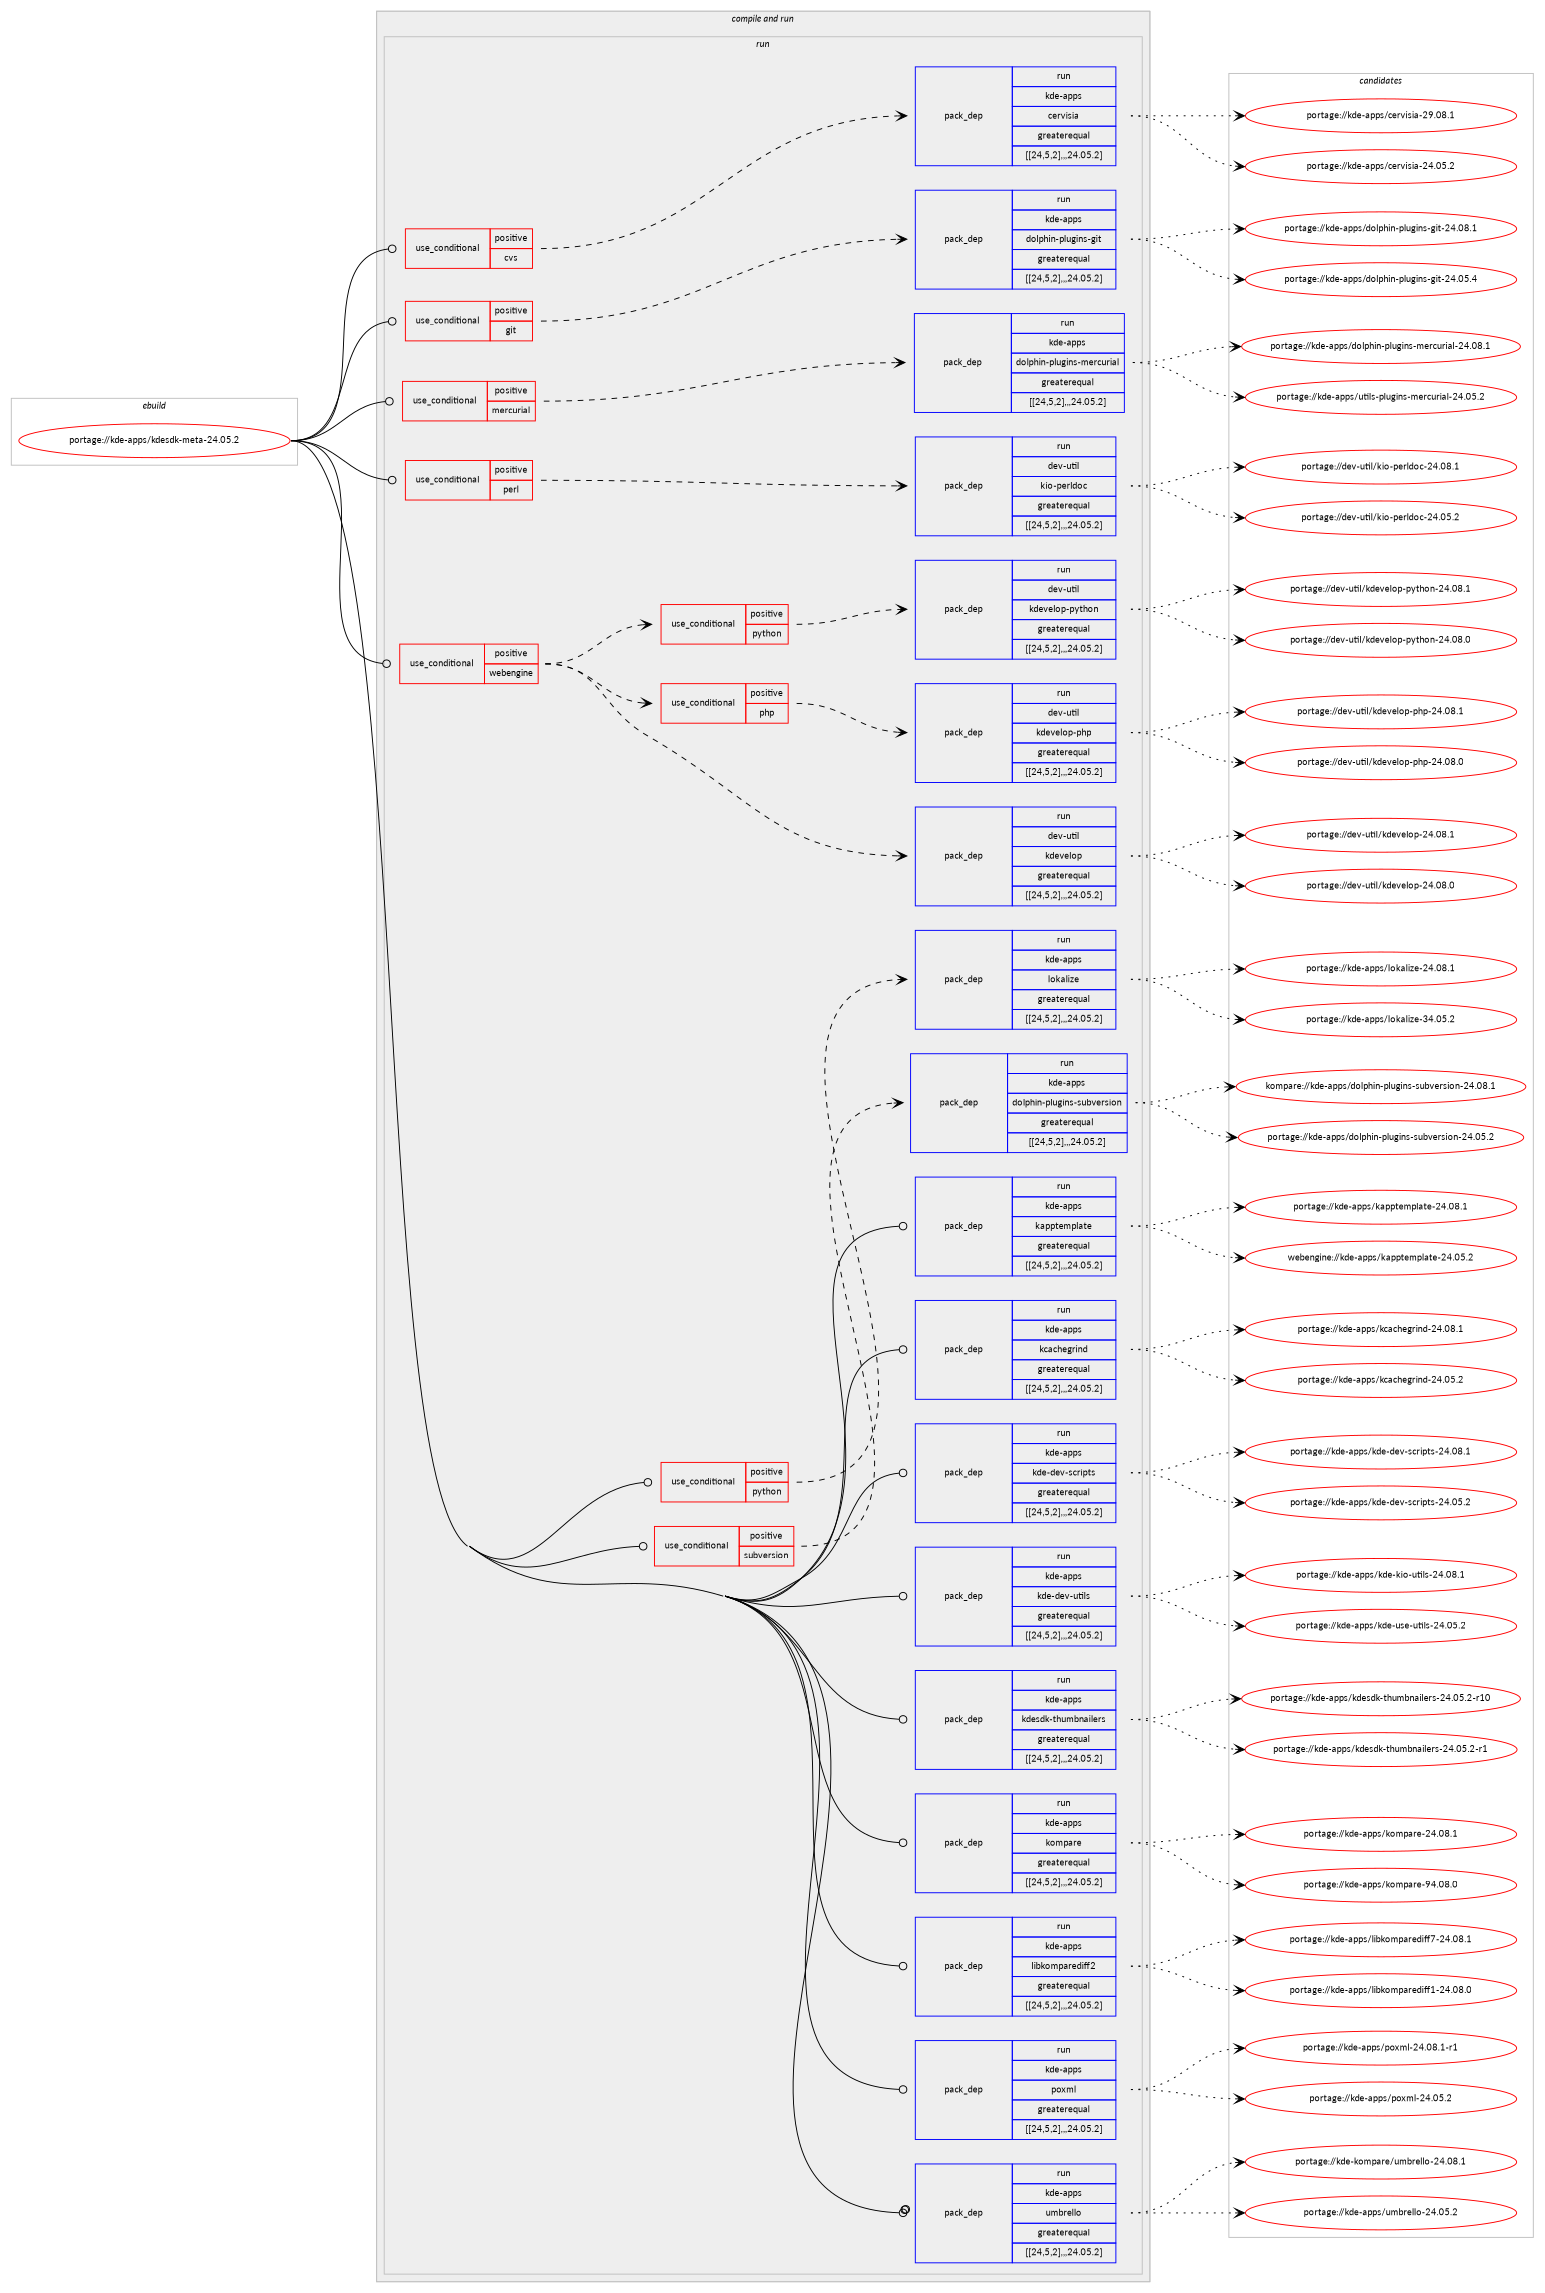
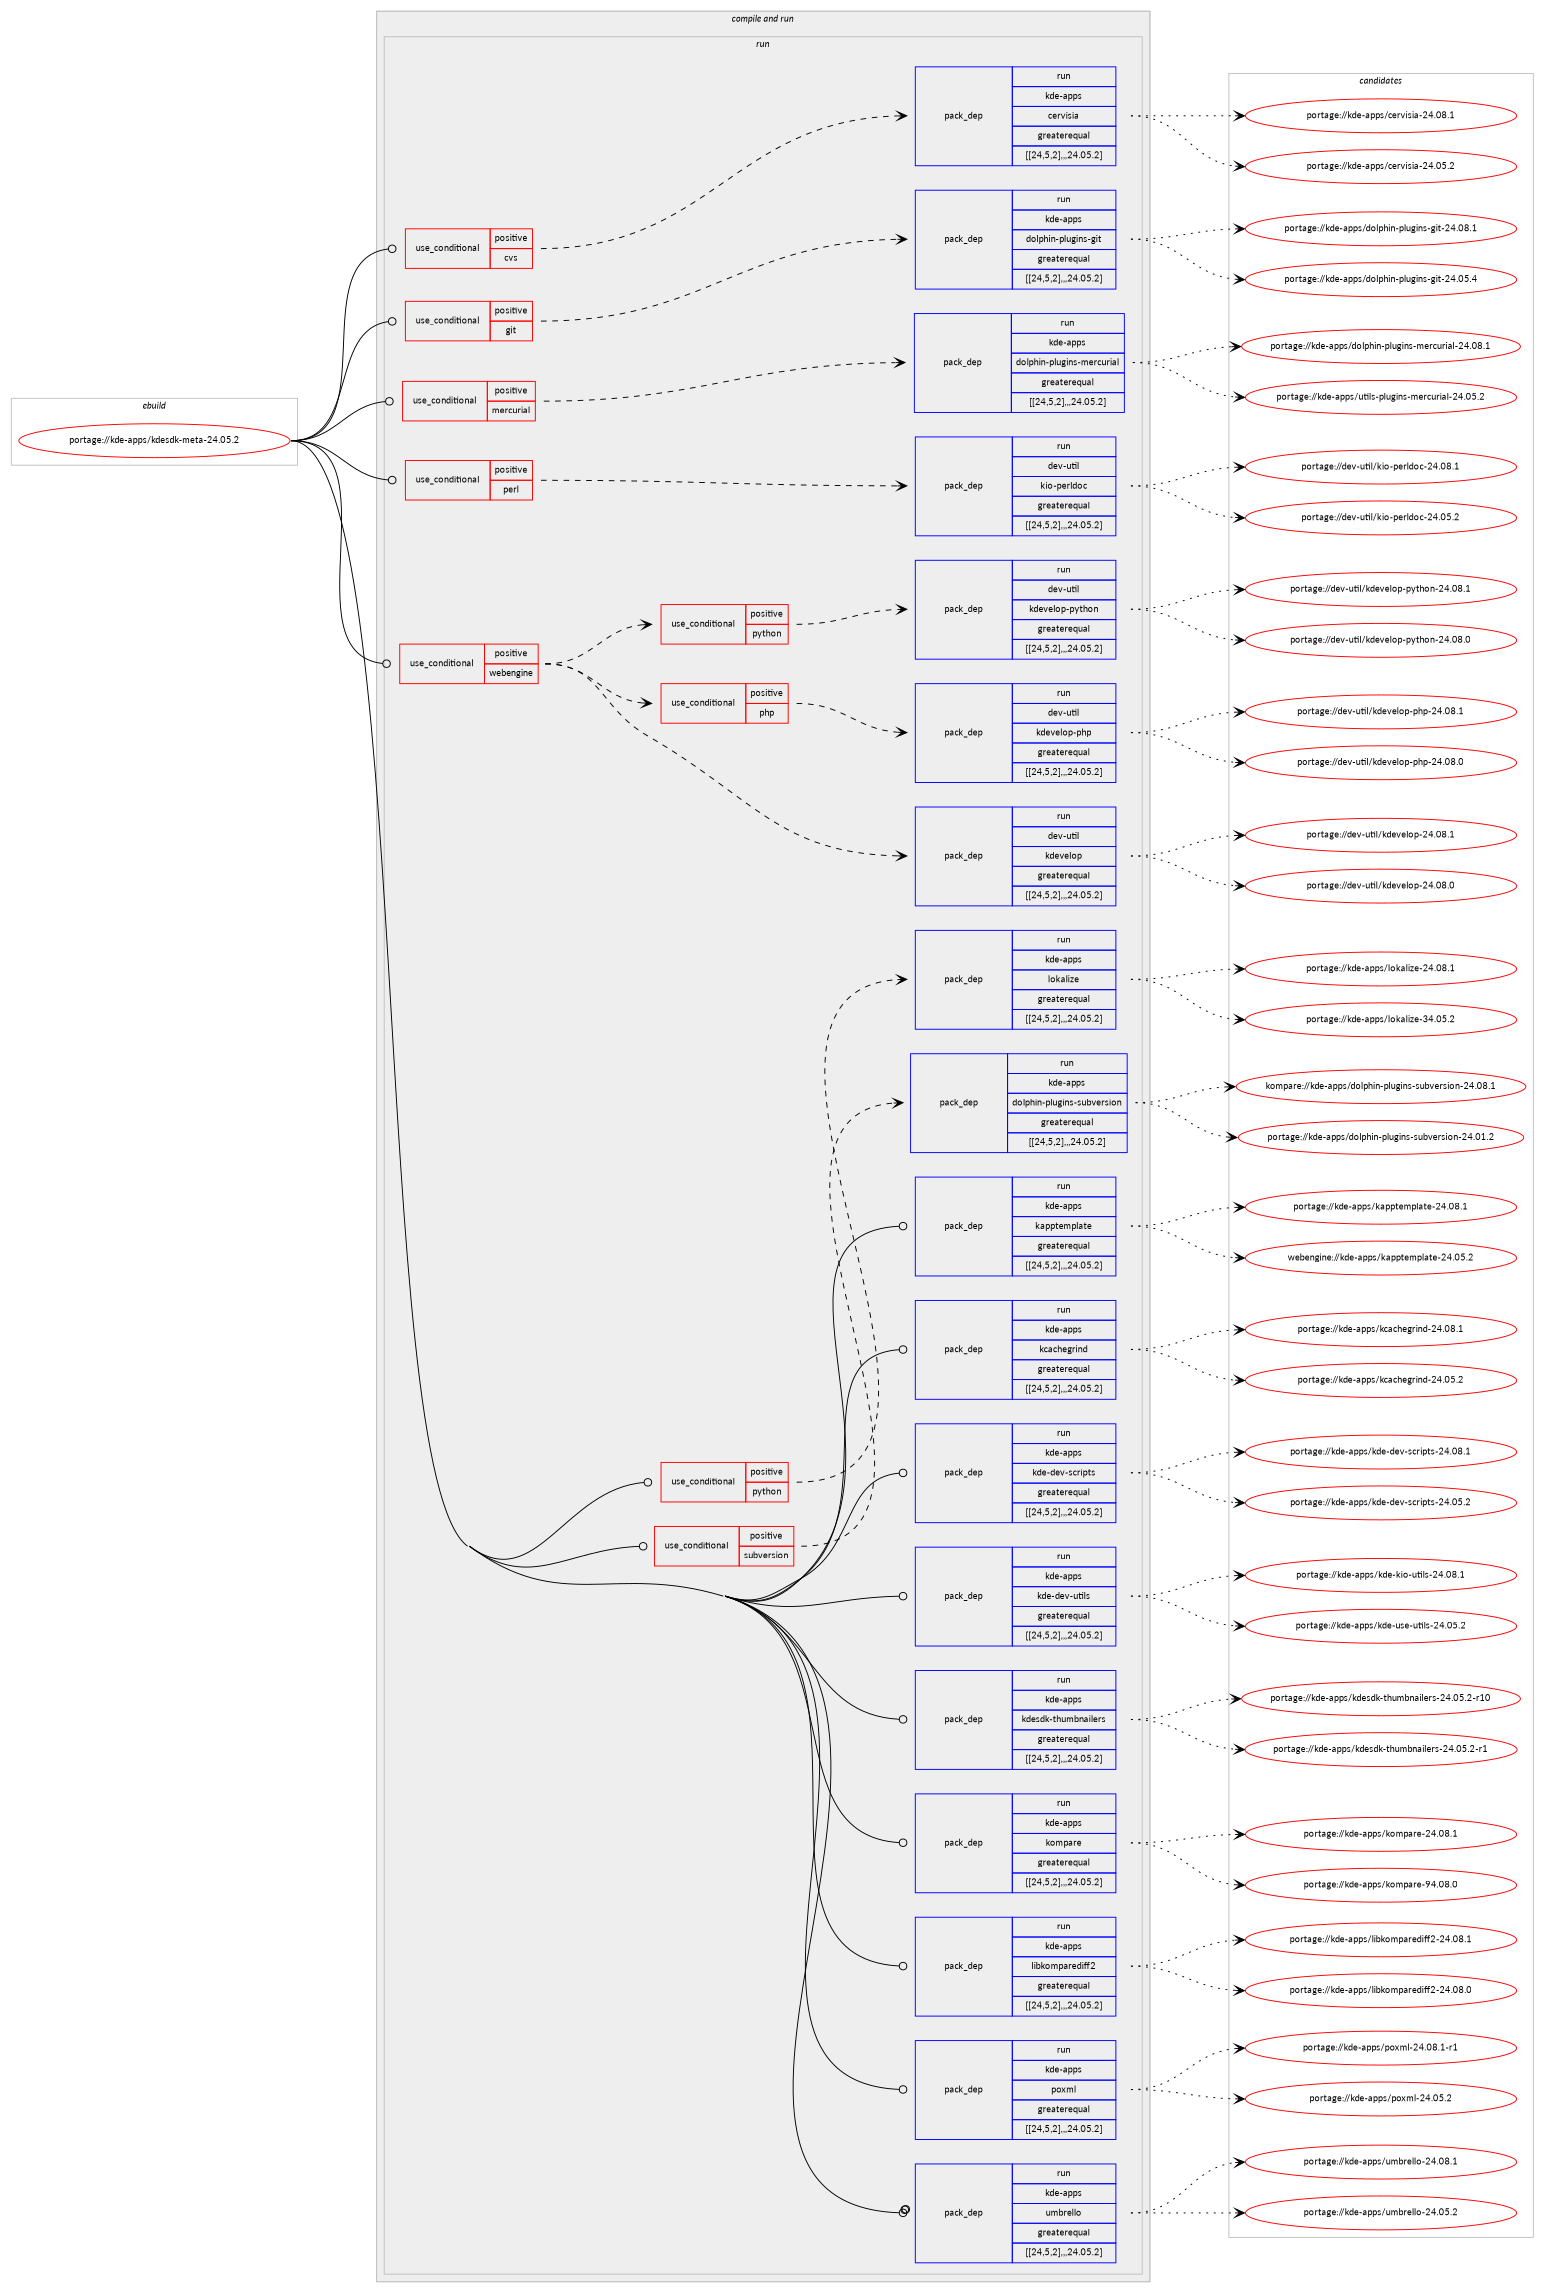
(1381, 116) -> (1381, 116)
(1381, 1138) -> (1381, 1138)
(1381, 1940) -> (1381, 1940)
(1381, 1991) -> (1381, 1991)
(1381, 2162) -> (1381, 2162)
